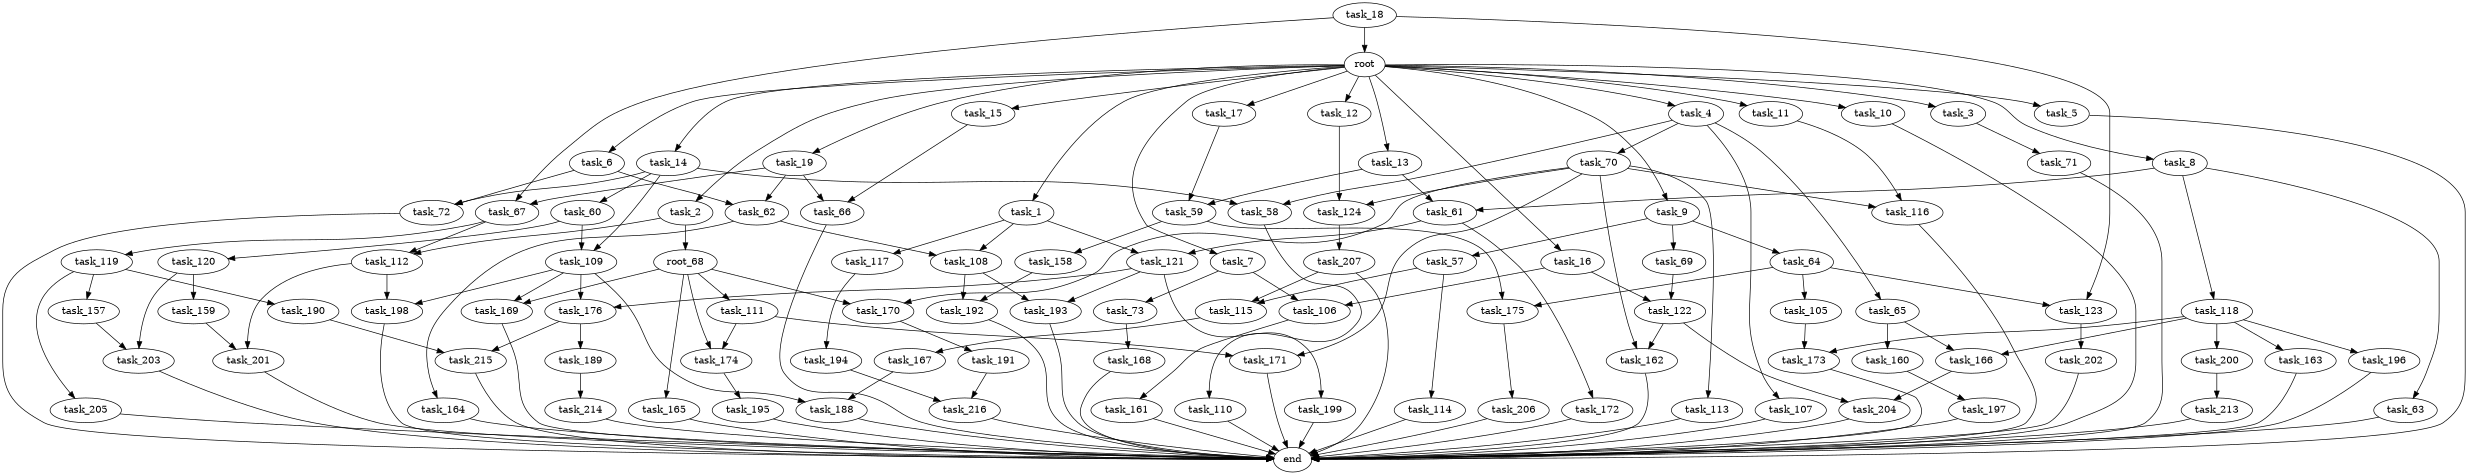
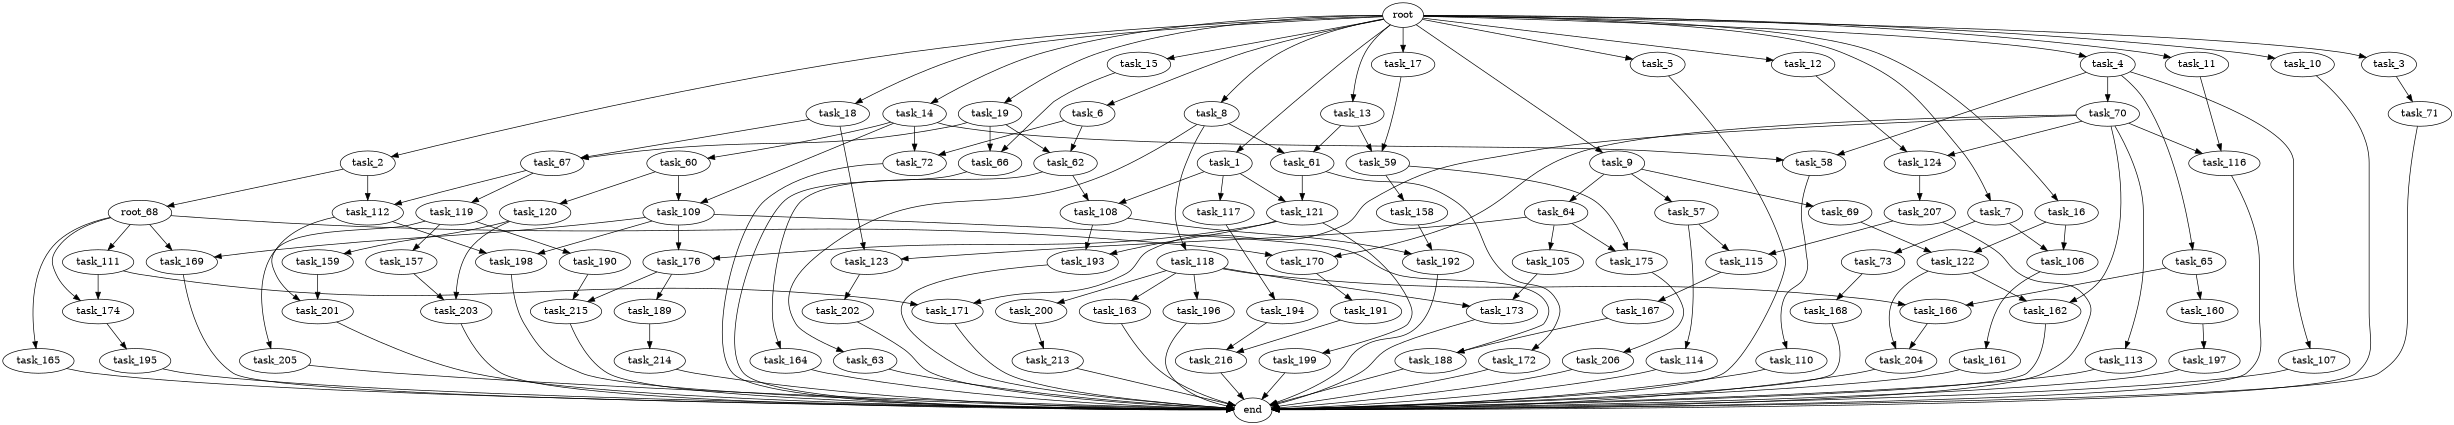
(1365, 36) -> (1051, 41)
